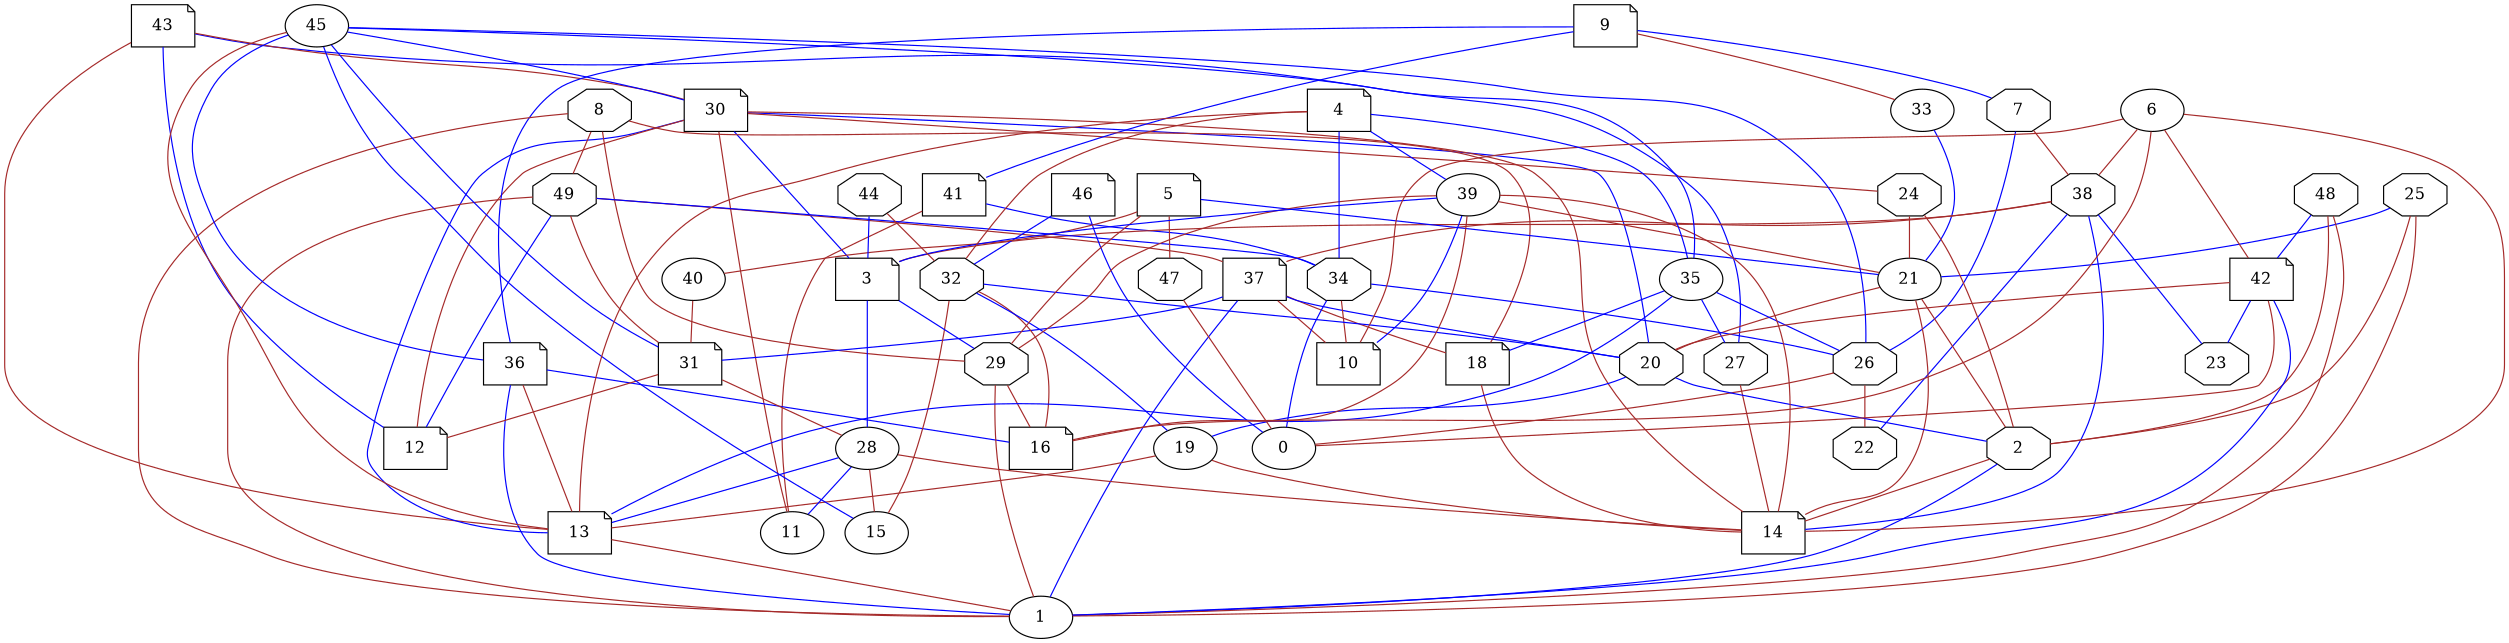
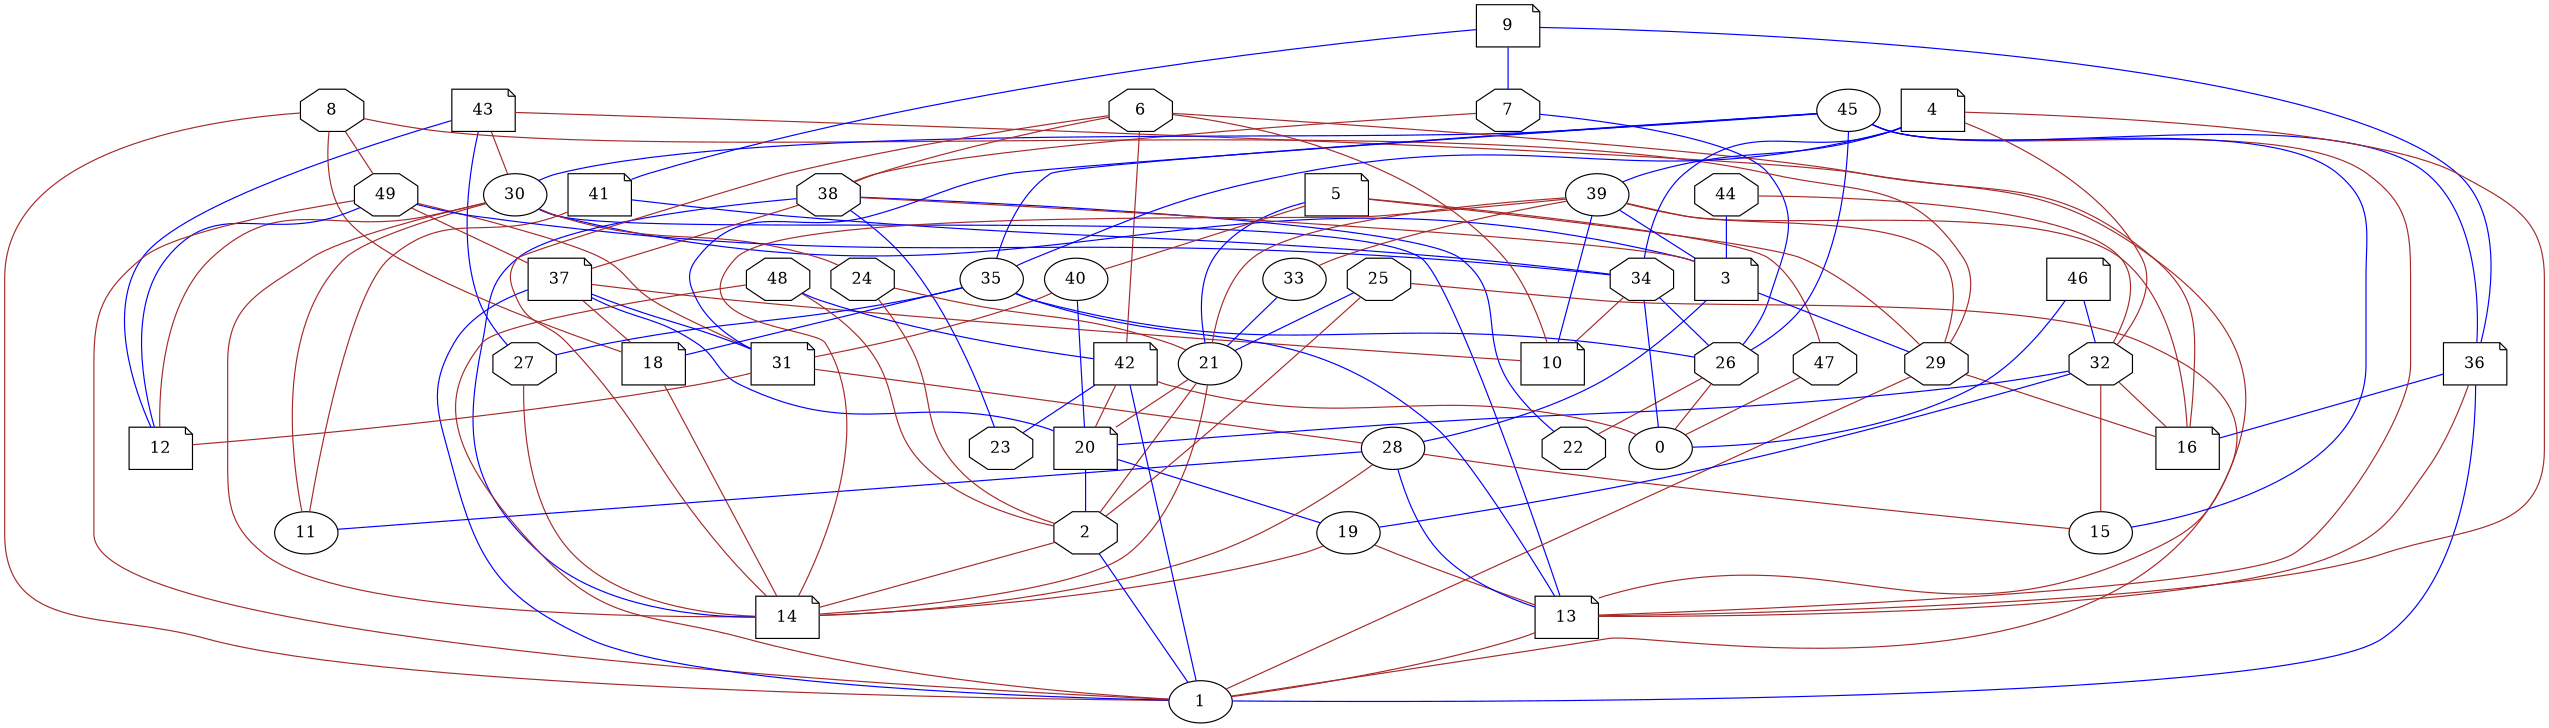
(1767, 64) -> (1441, 228)
(716, 110) -> (515, 195)
(2152, 110) -> (1141, 110)
(1263, 138) -> (1081, 367)
(1651, 364) -> (1086, 448)
